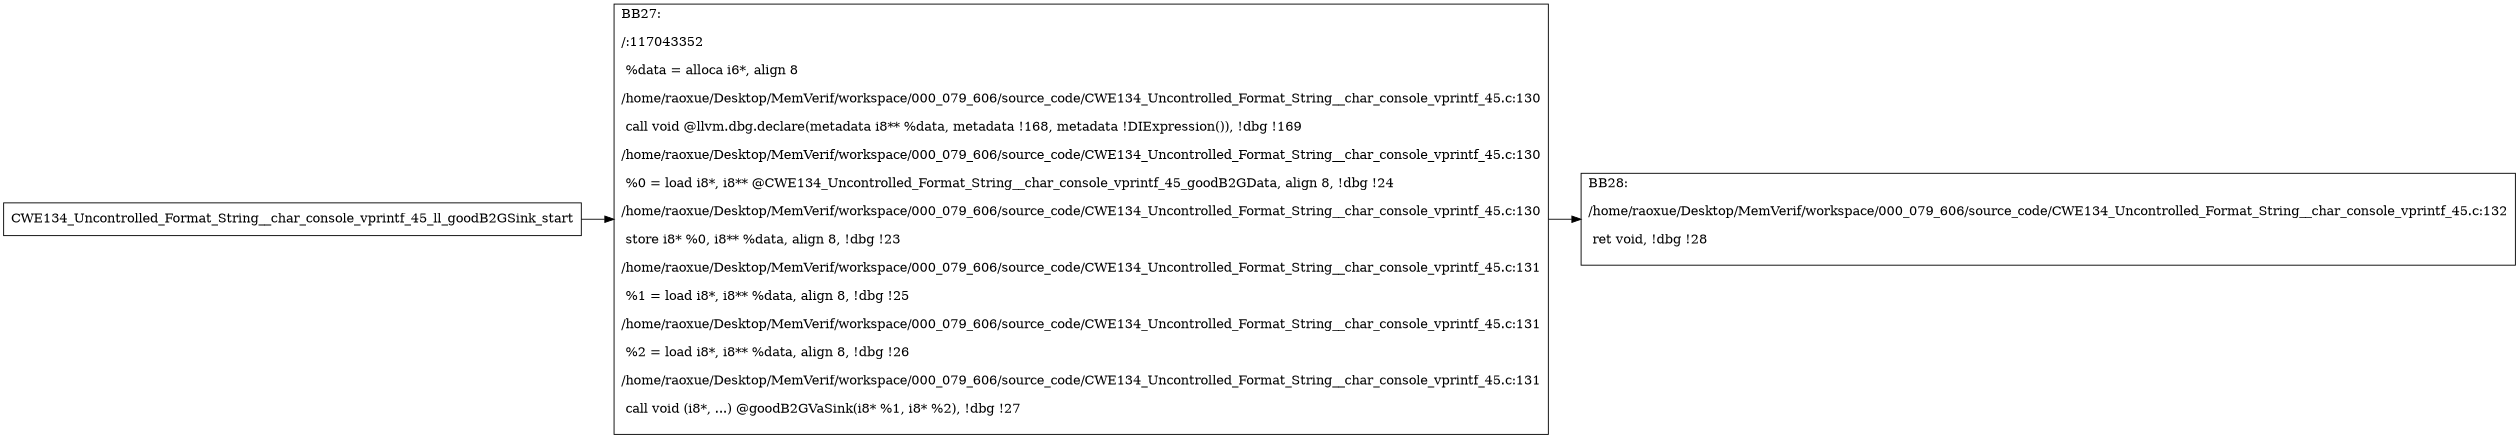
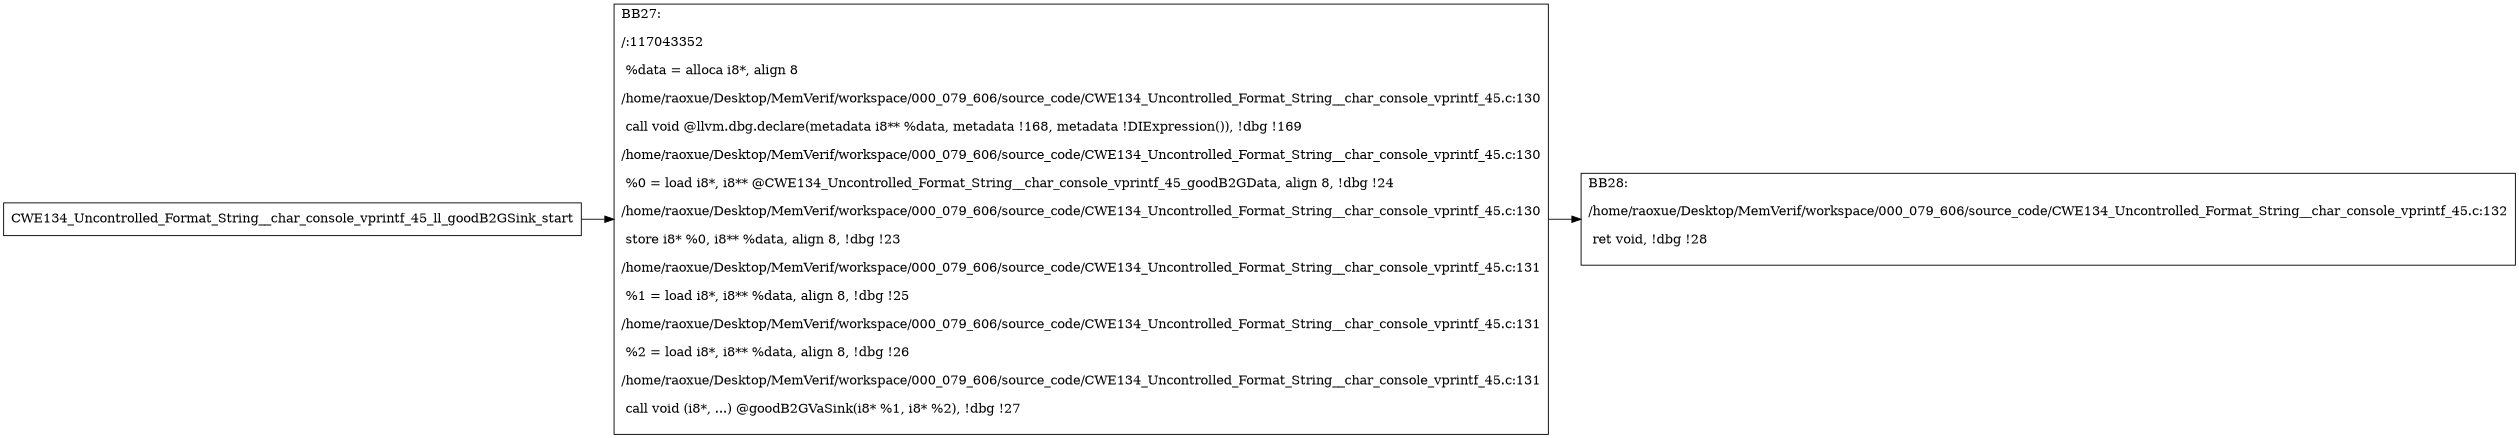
(710, 71) -> (710, 71)
